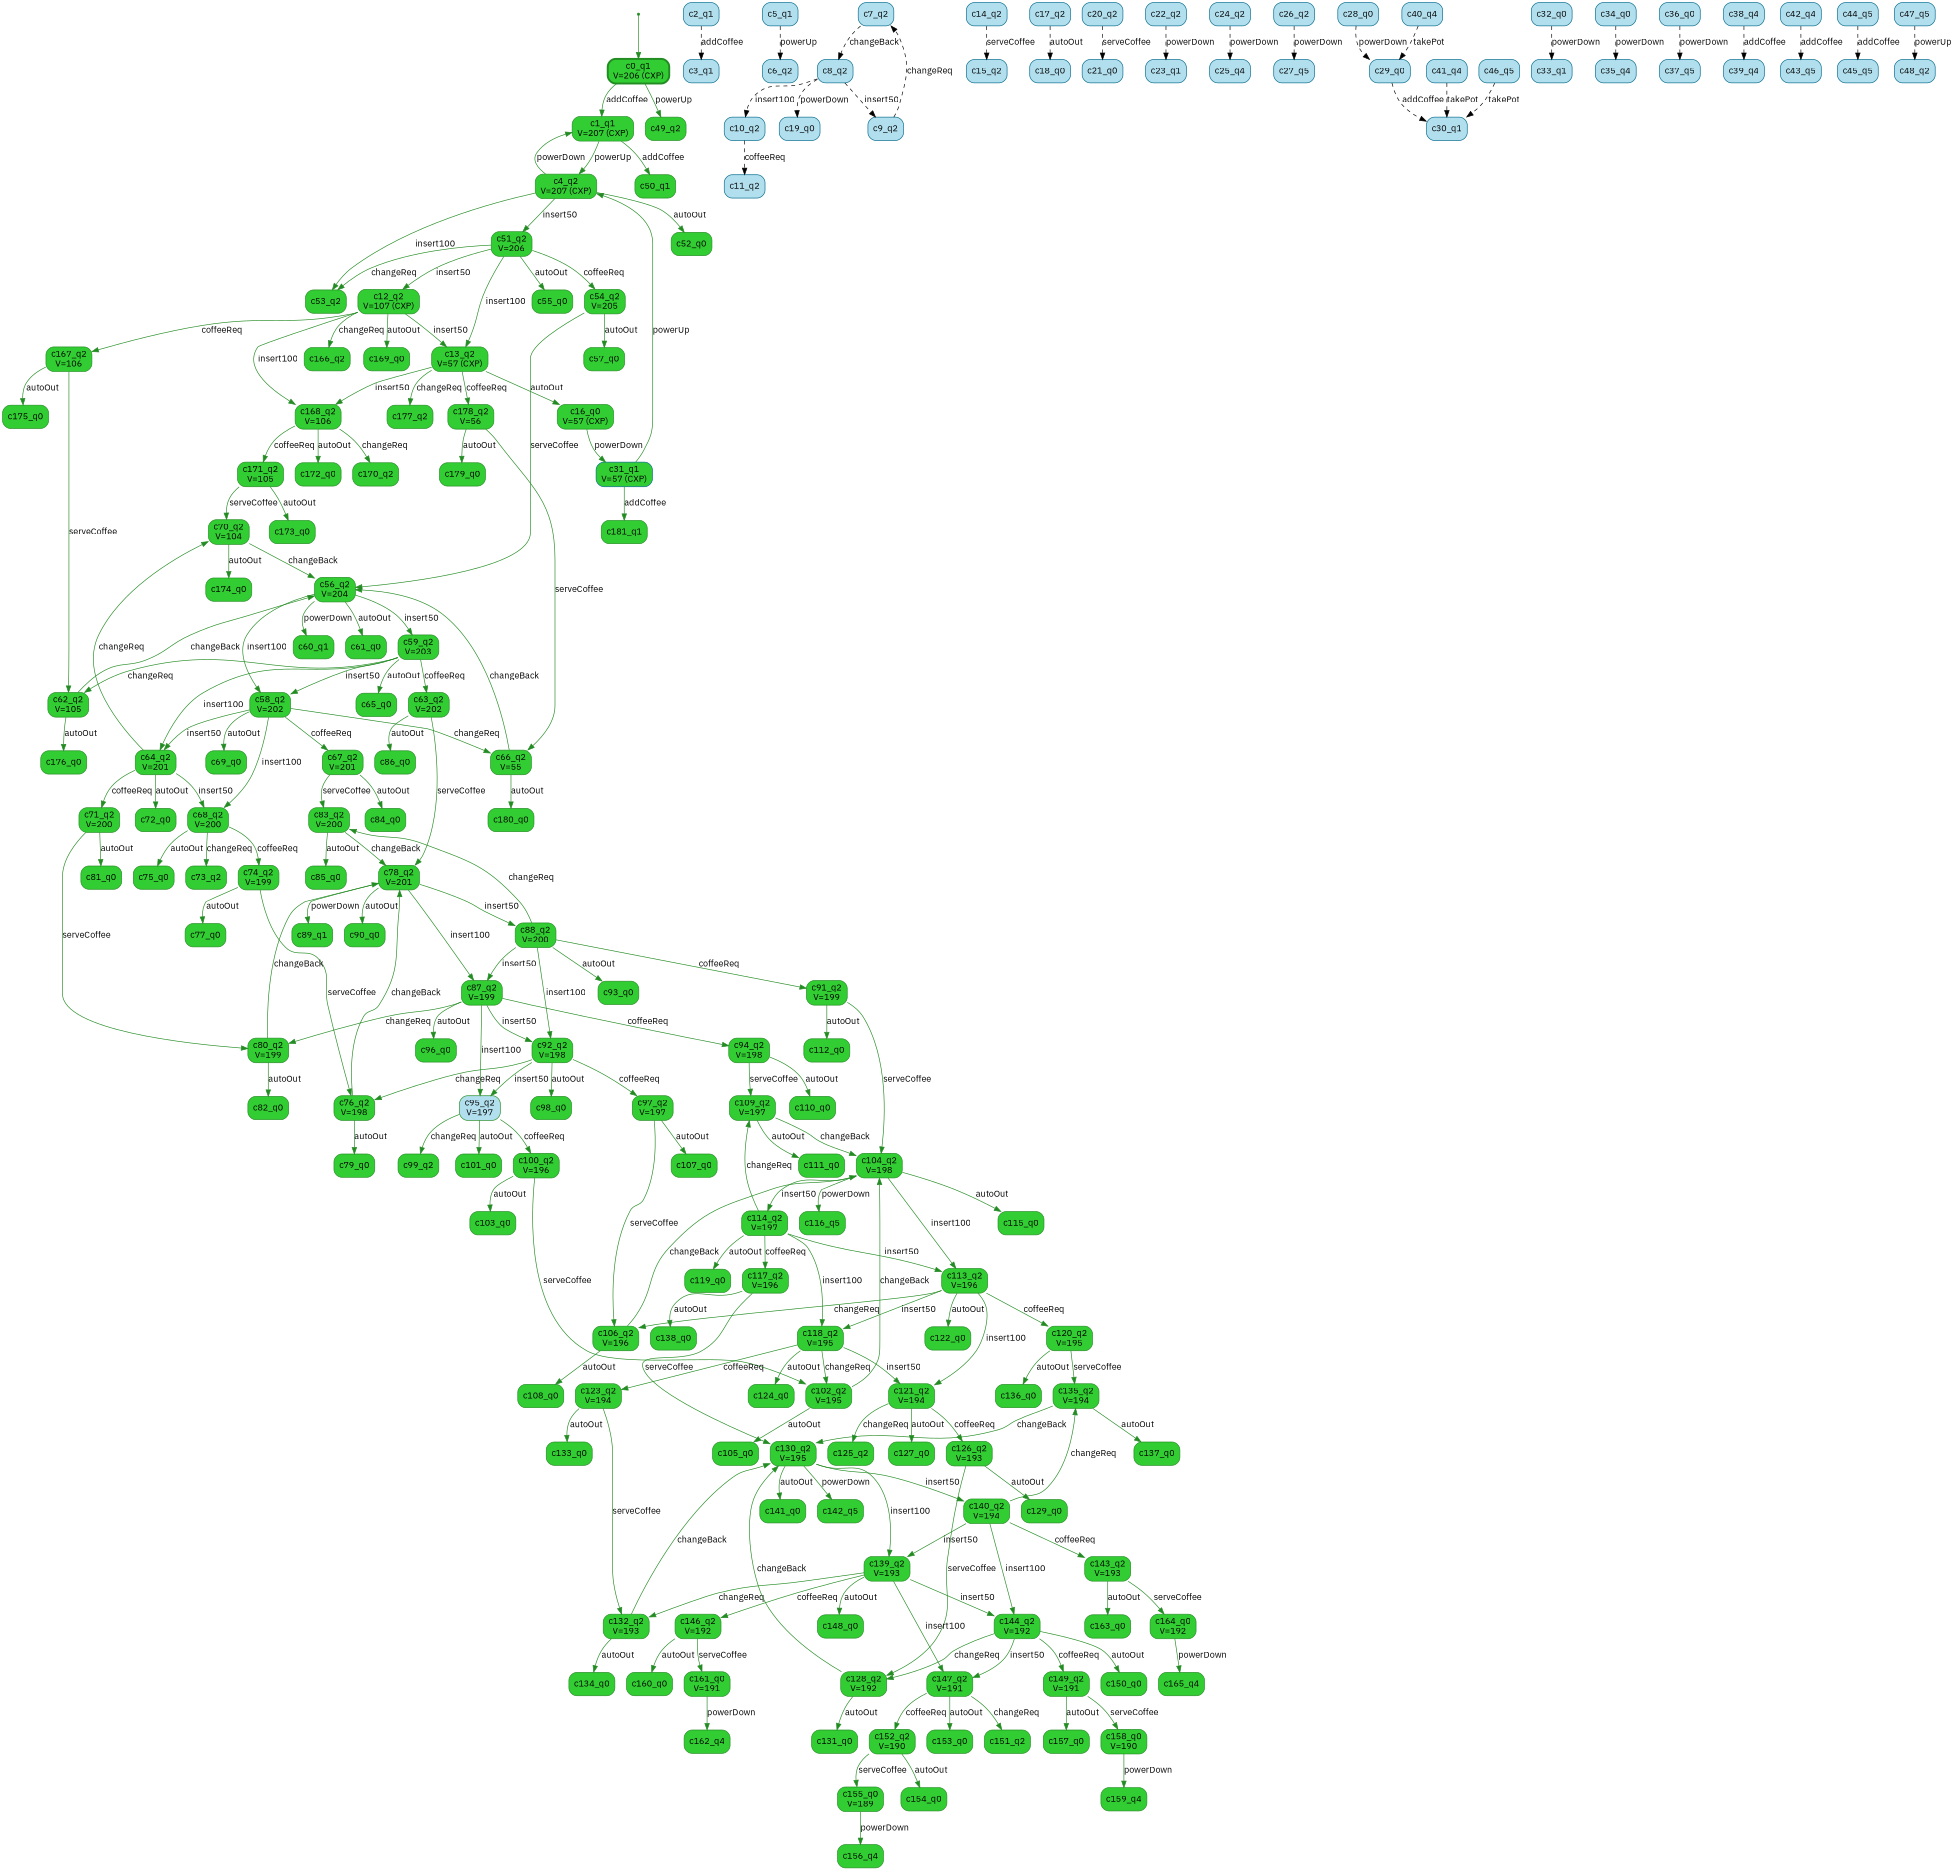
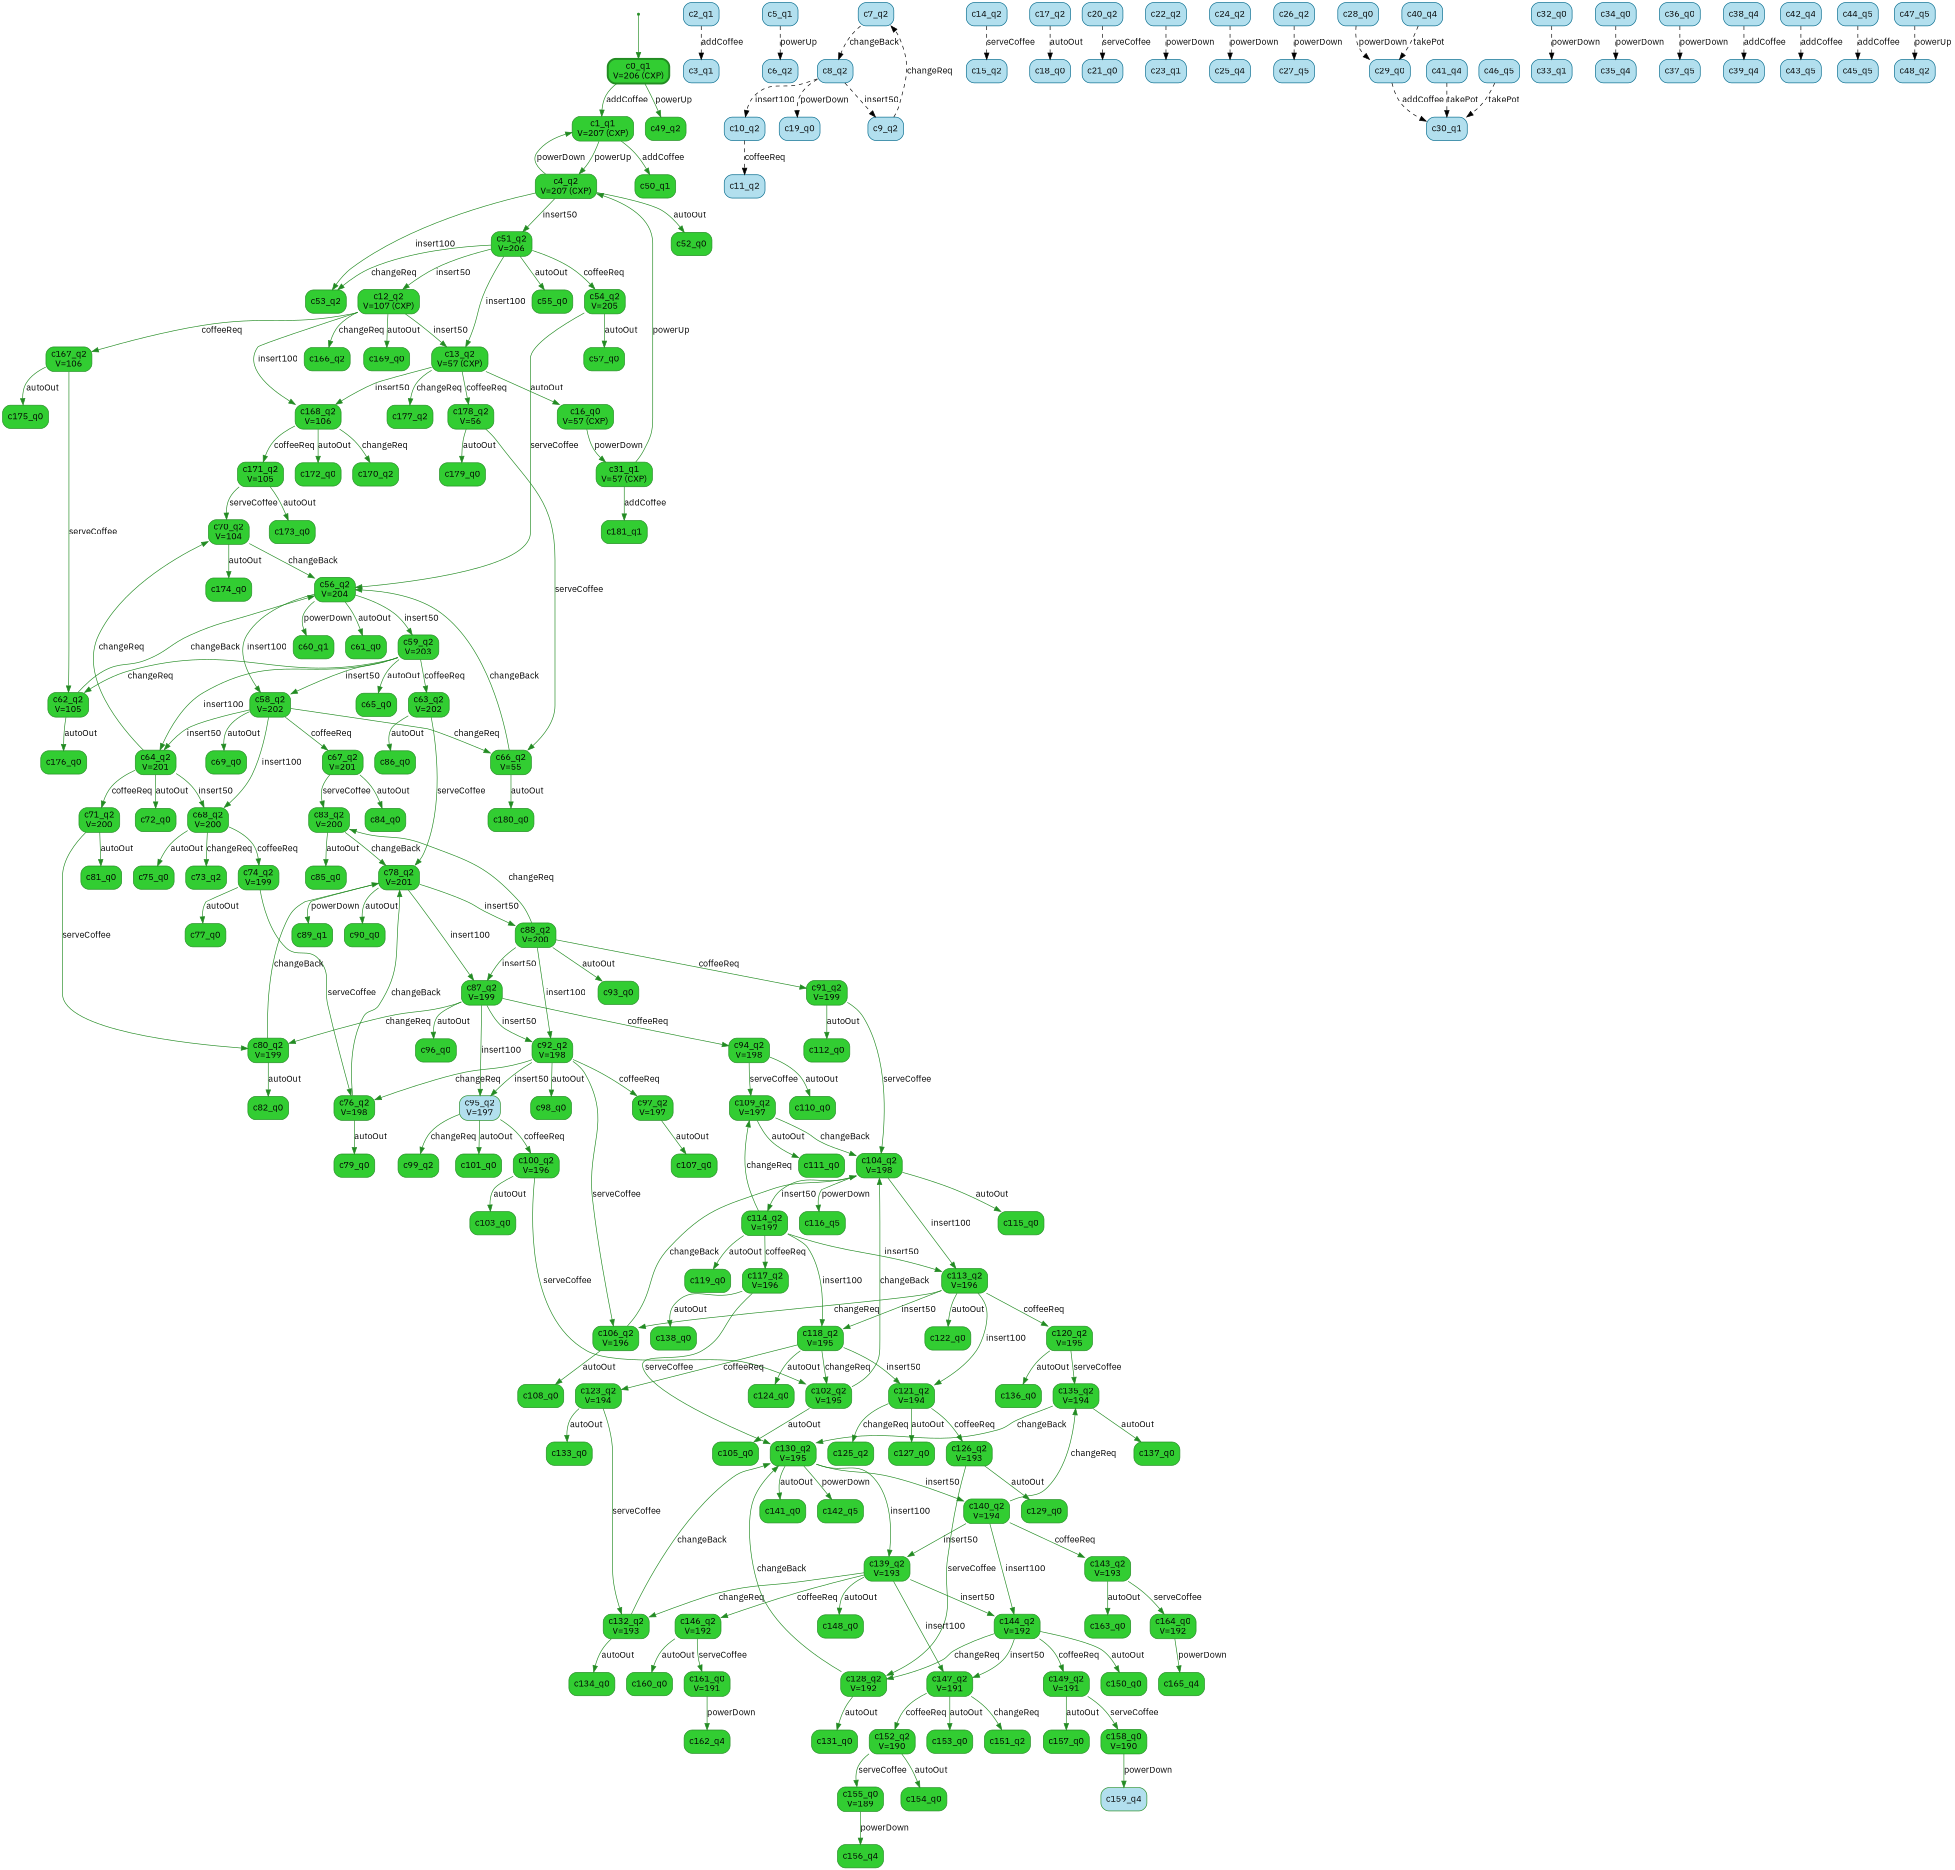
(624, 474) -> (624, 474)
(628, 1217) -> (592, 1187)
(1124, 1799) -> (1124, 1799)
